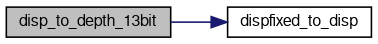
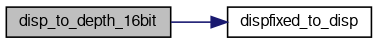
(89, 22) -> (89, 22)
